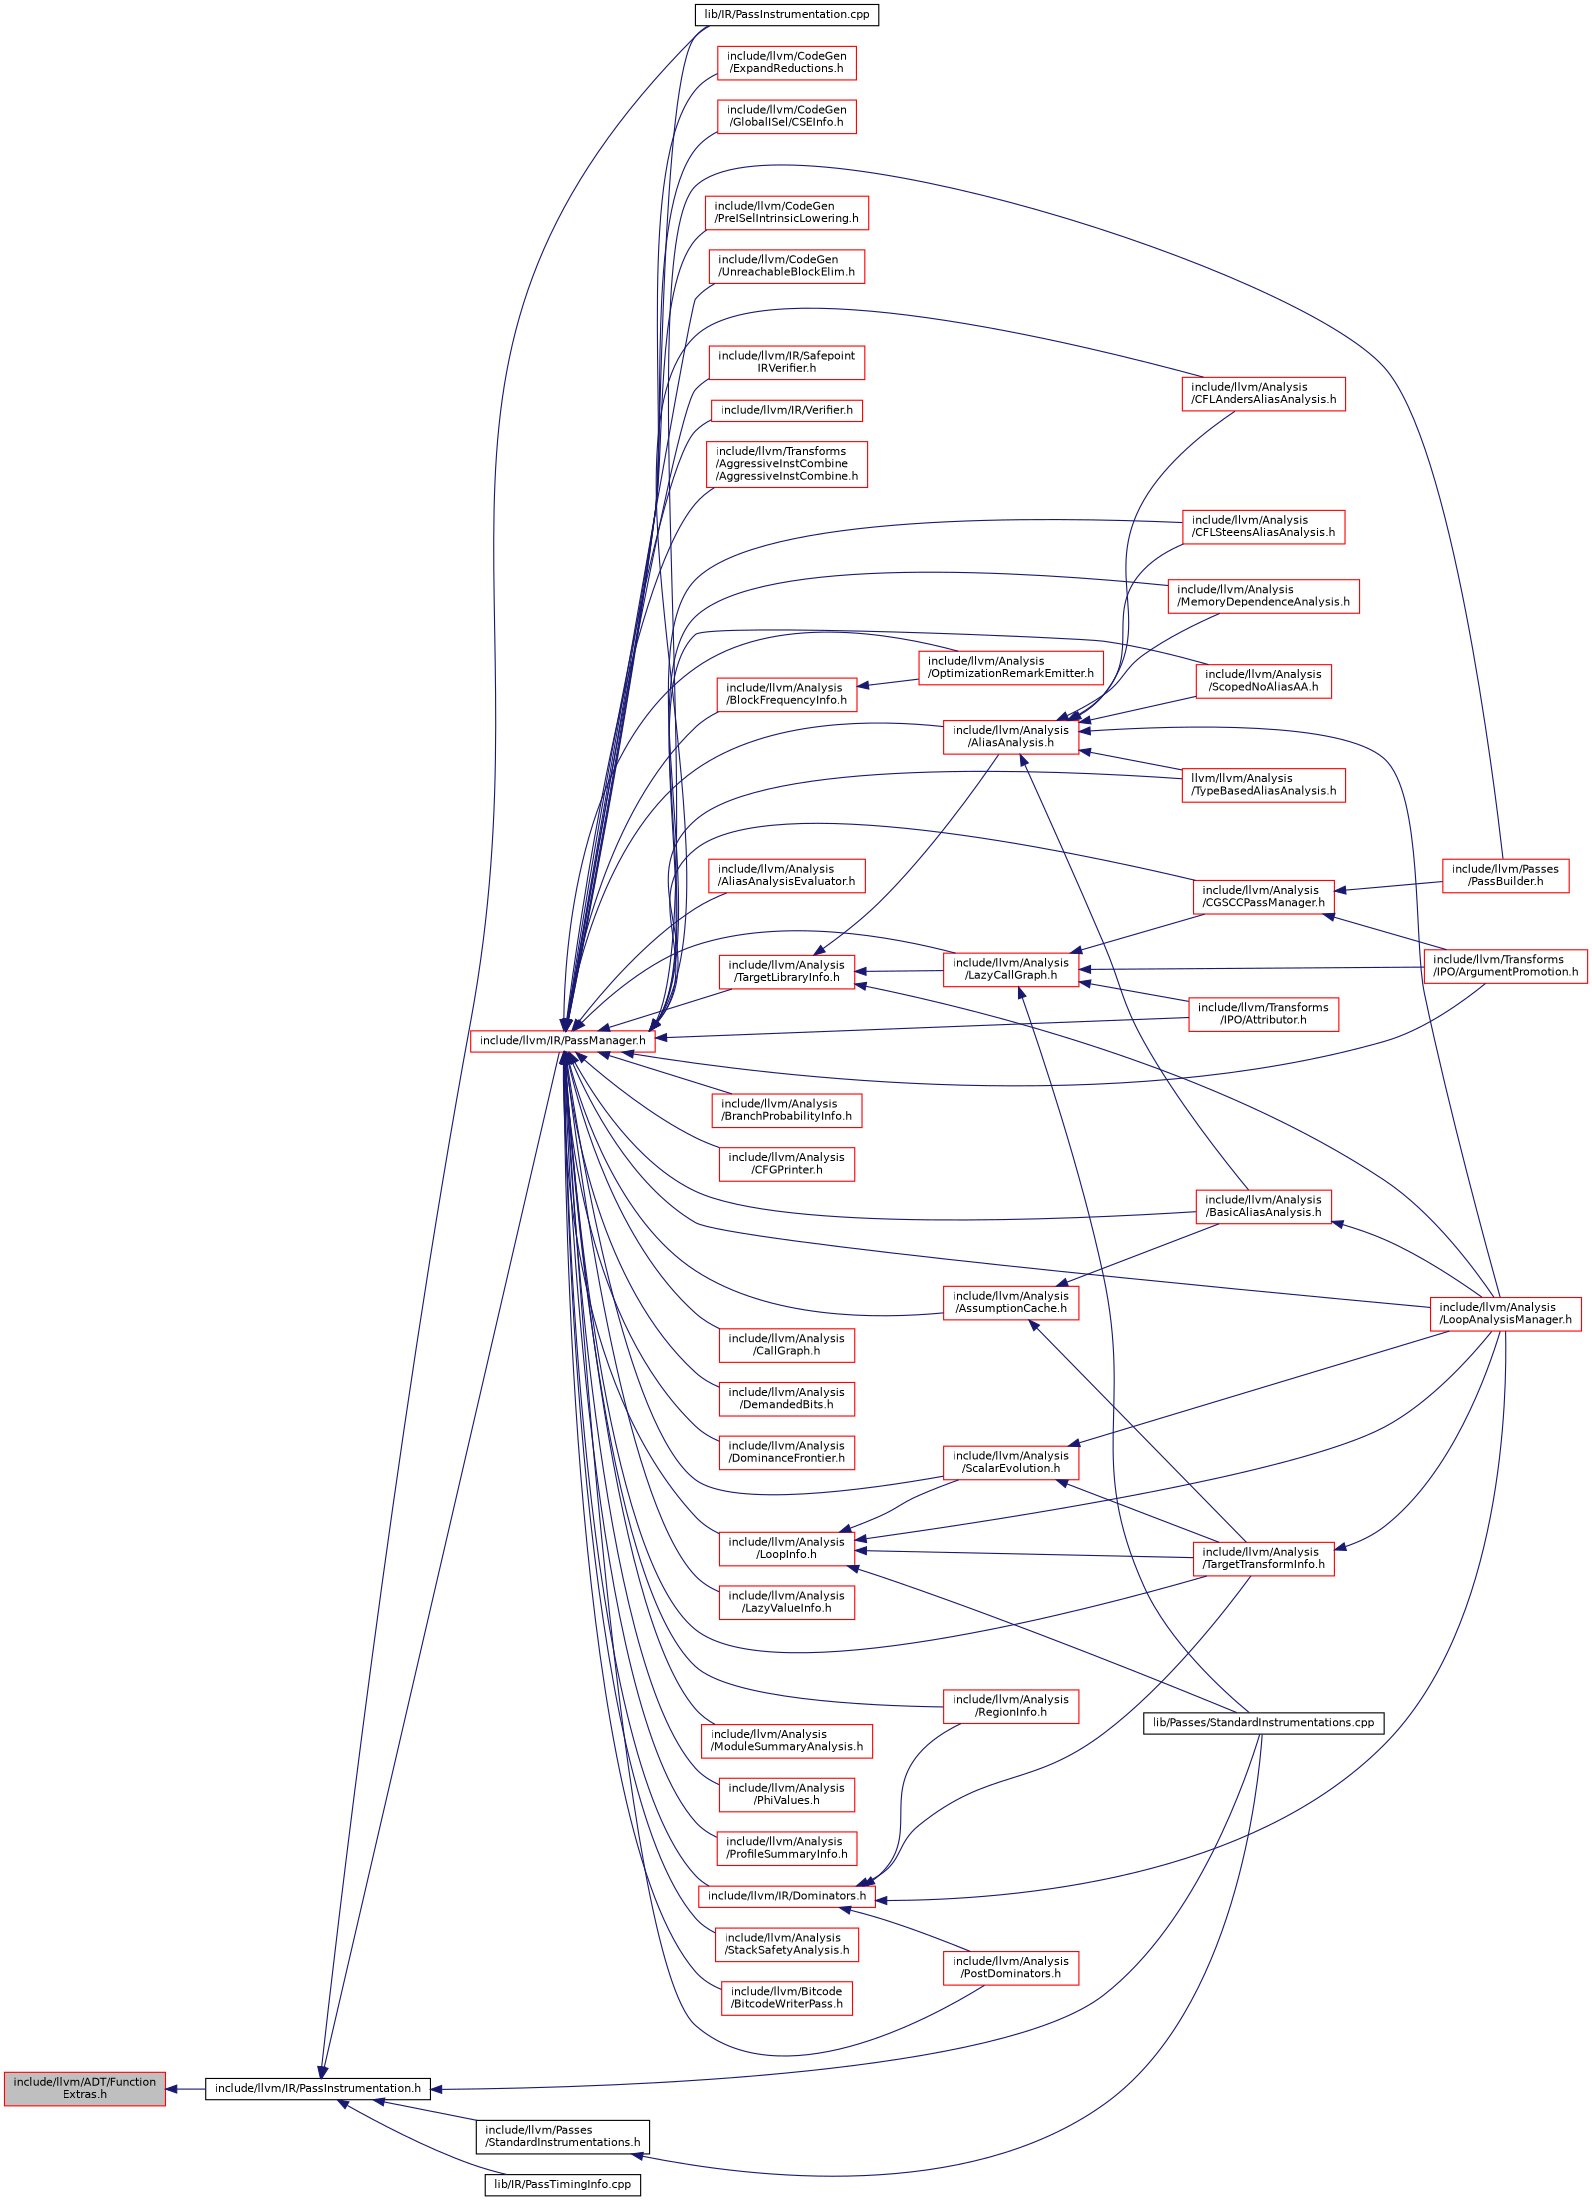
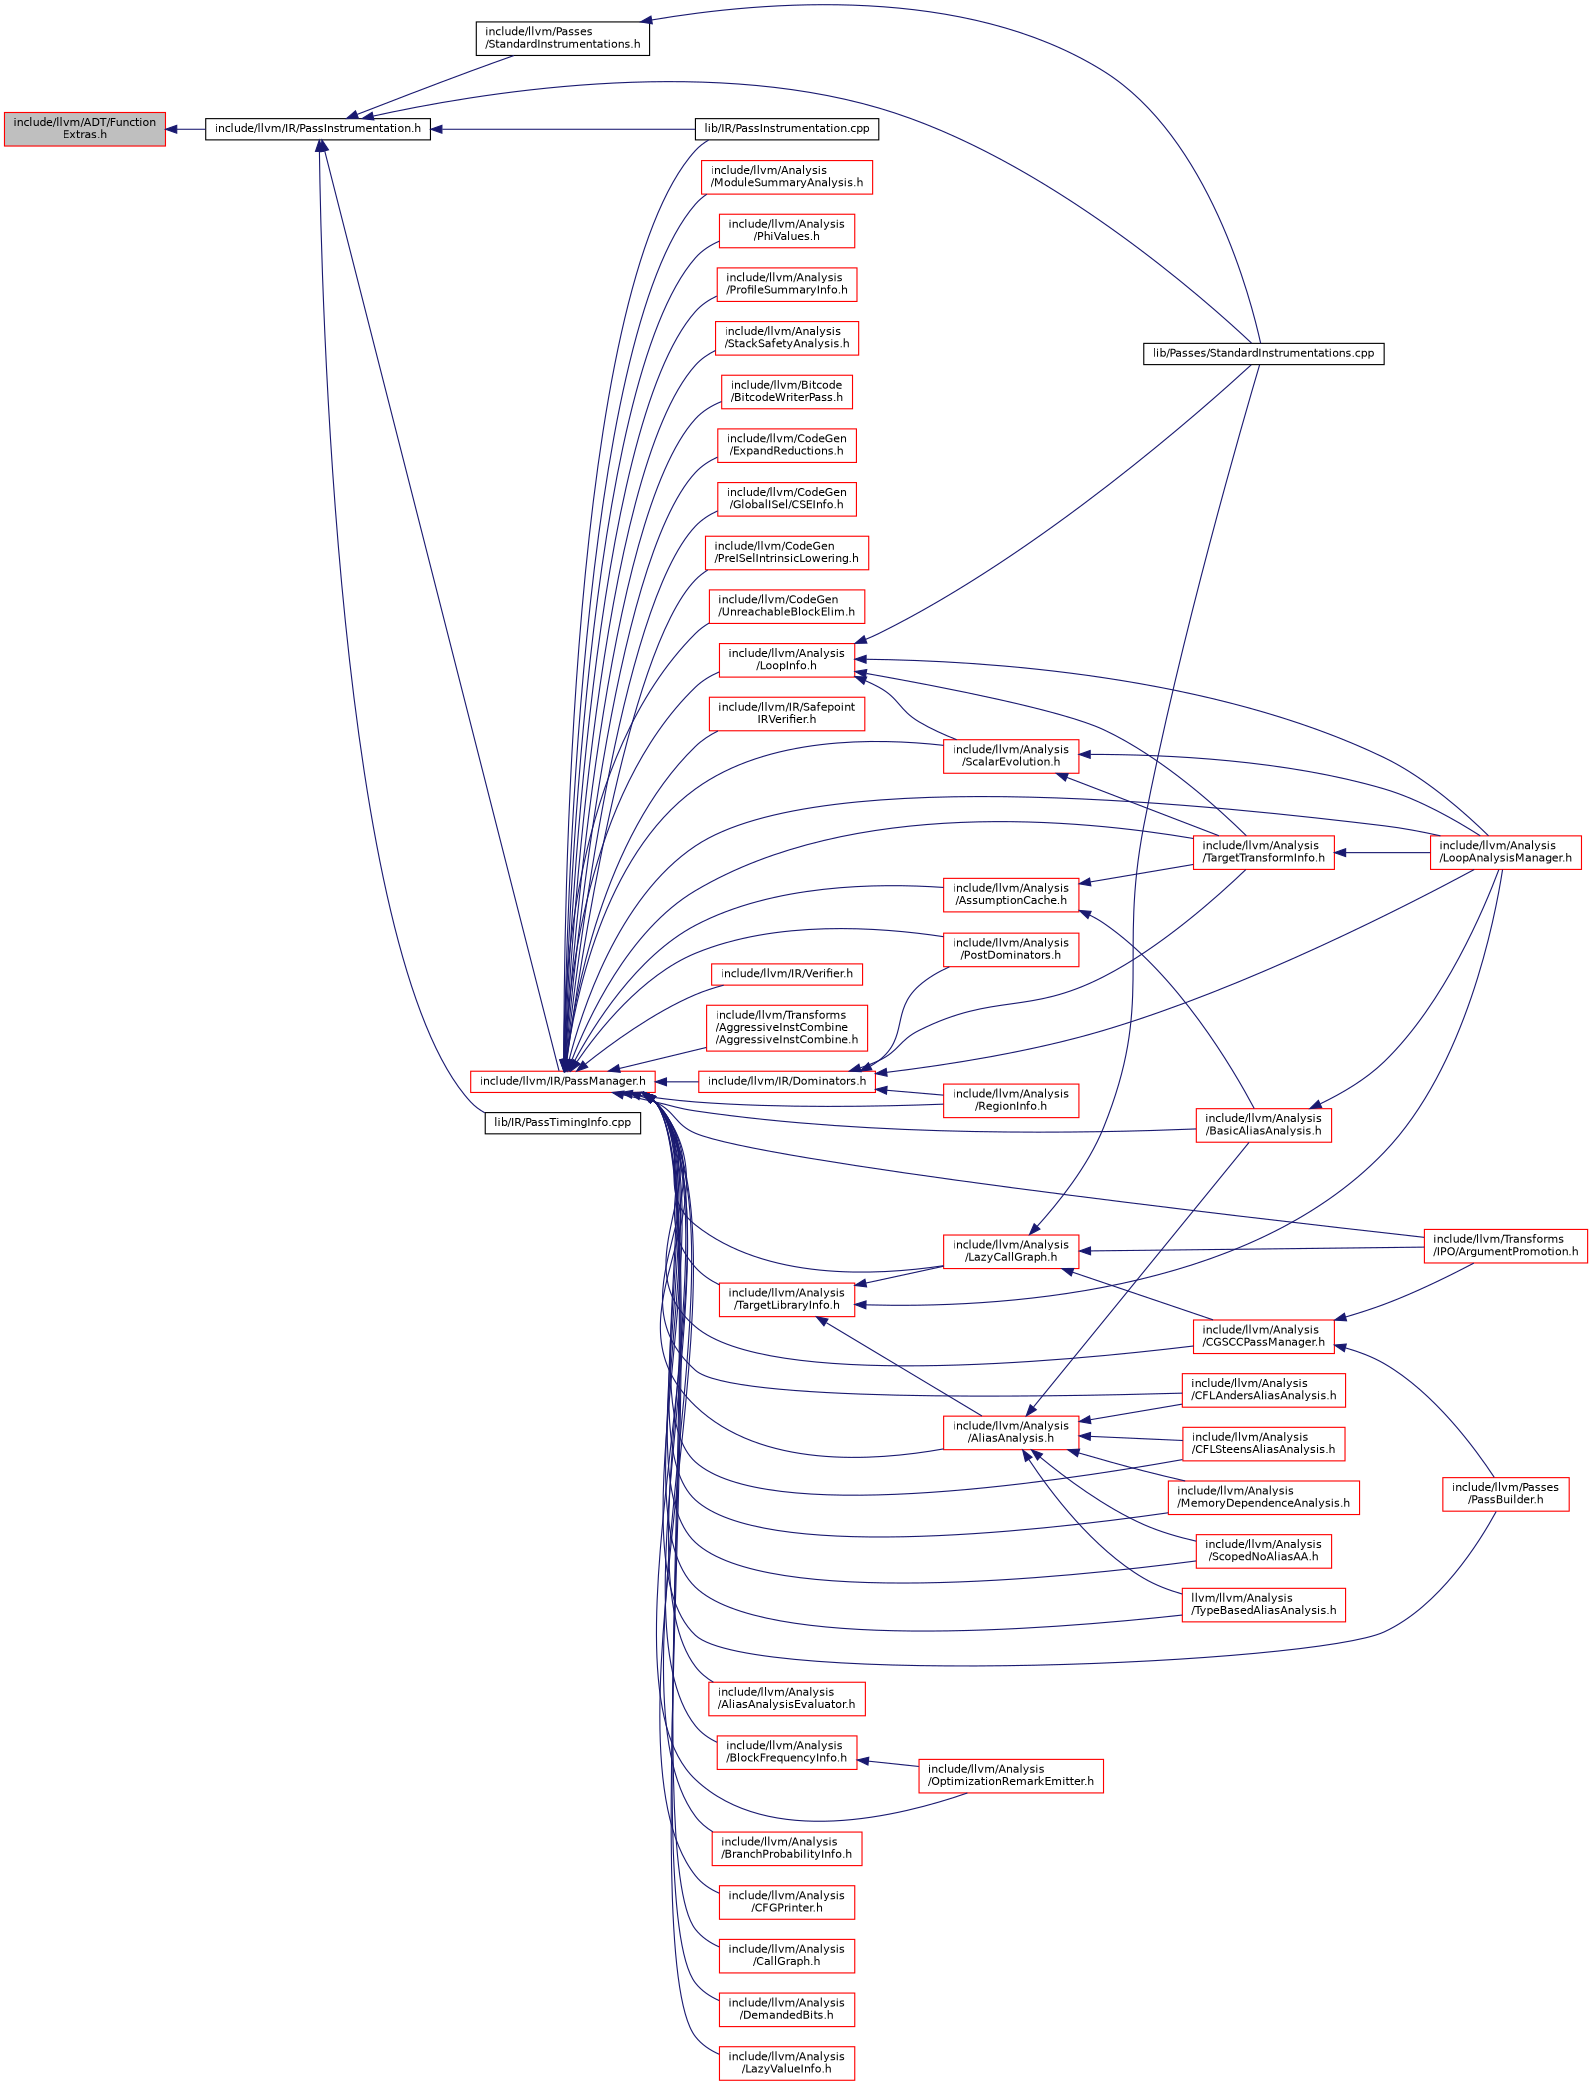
(1414, 859) -> none
(1264, 1015) -> none
(787, 1453) -> none
